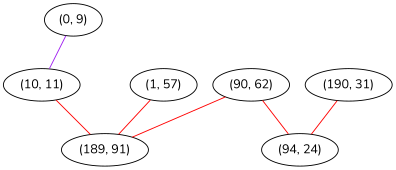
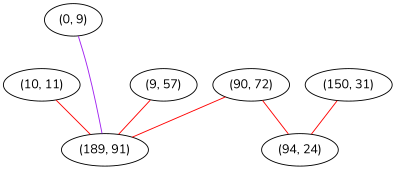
(58, 52) -> (92, 84)
(164, 85) -> (164, 85)
(251, 85) -> (251, 85)
(349, 85) -> (349, 85)
